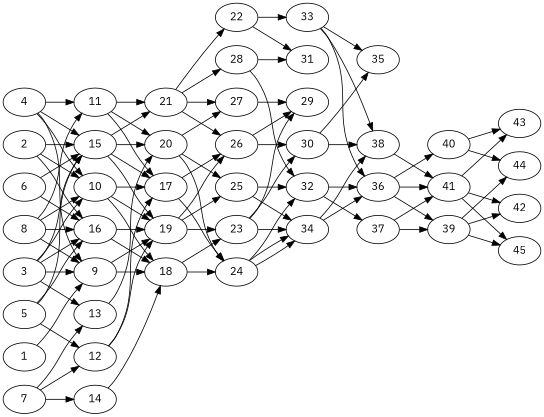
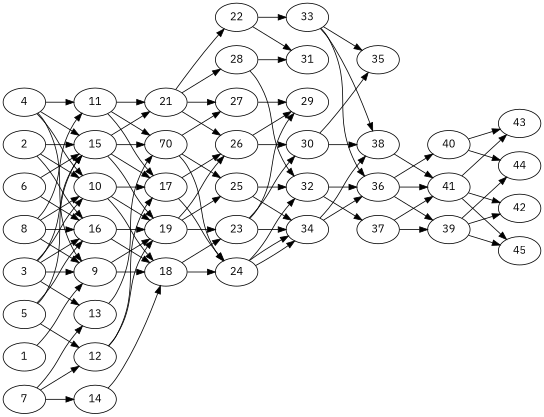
(166, 145) -> (166, 145)
